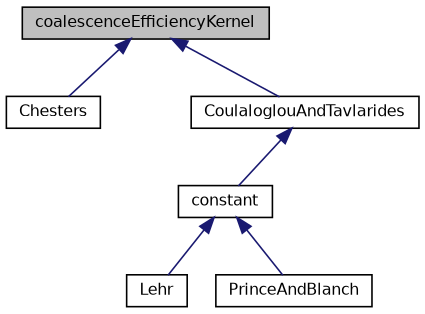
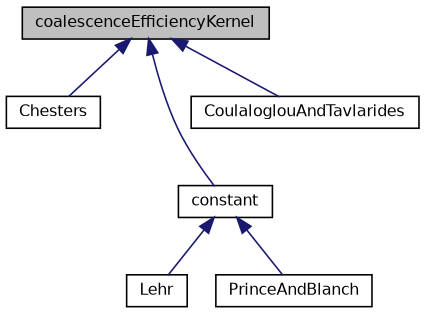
(260, 163) -> (176, 124)
